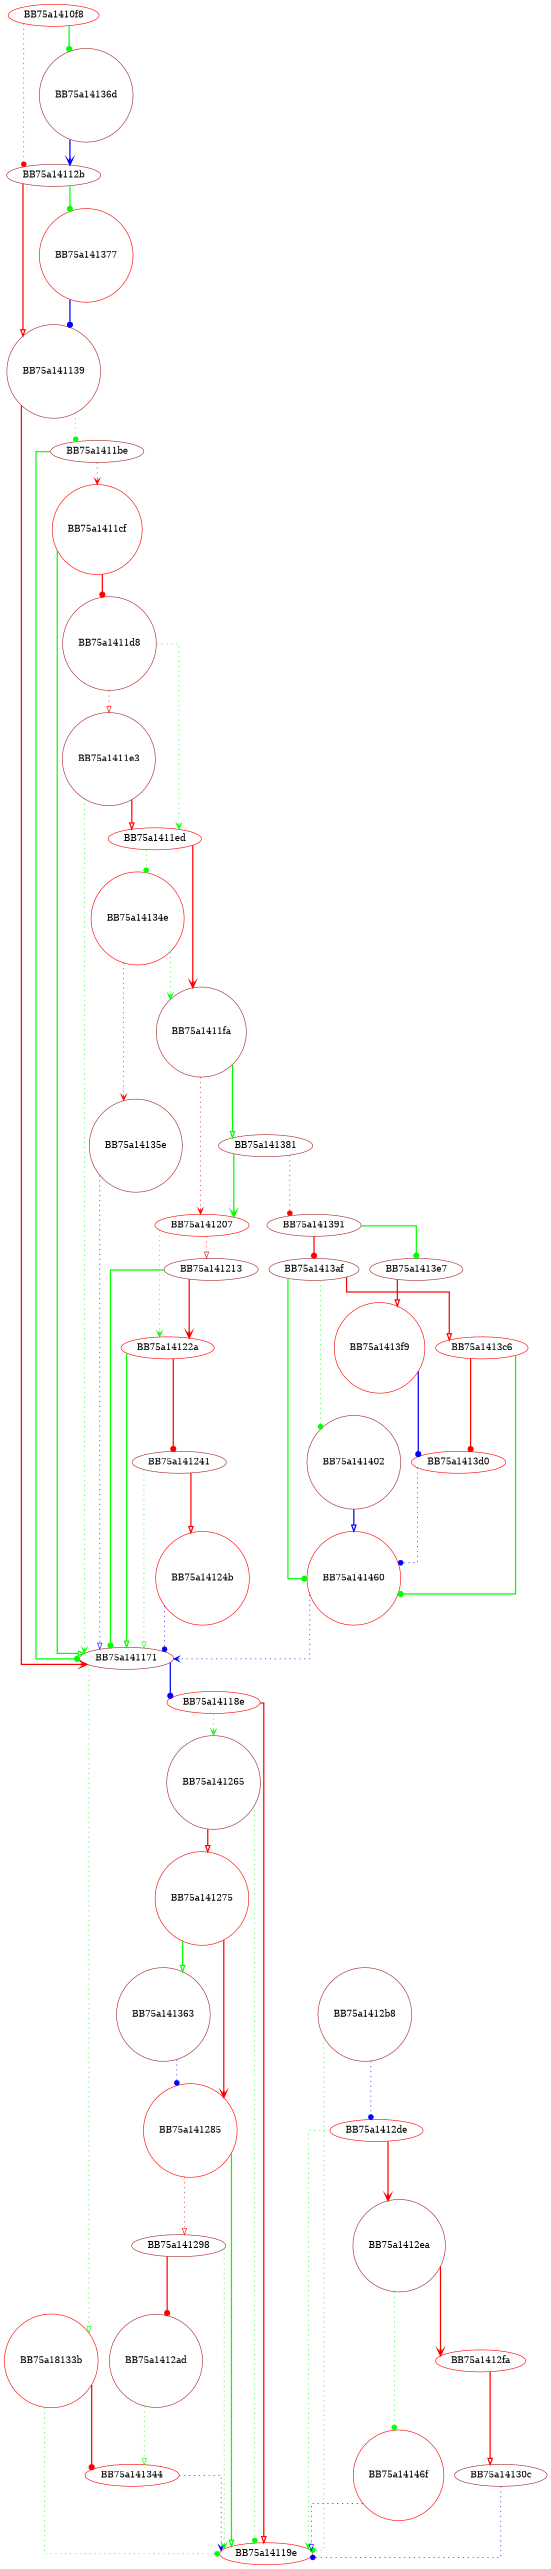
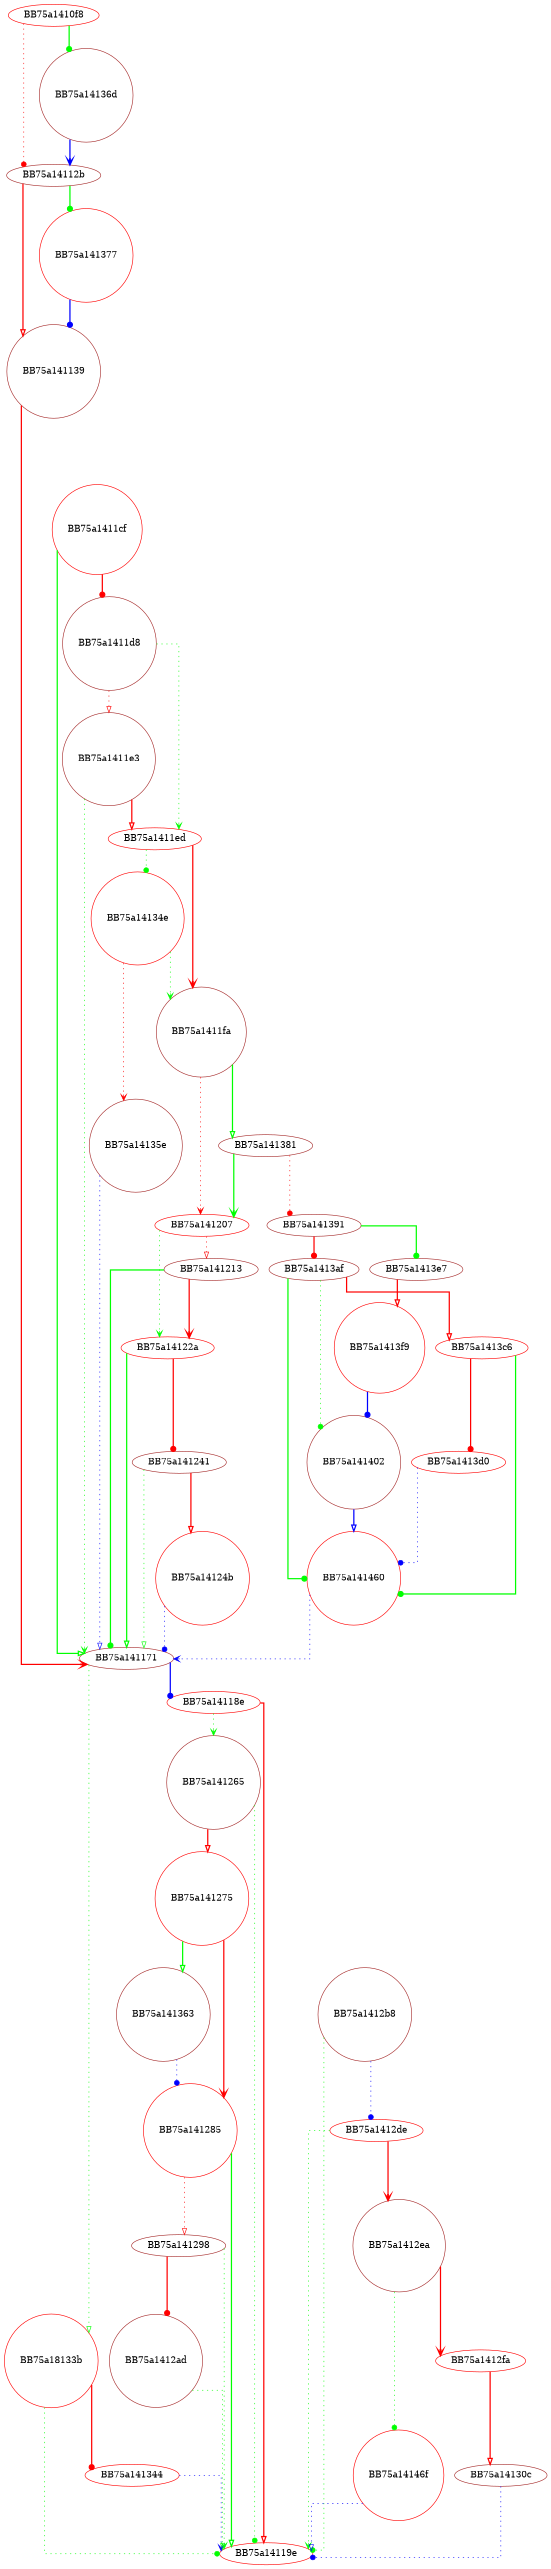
(97, 451) -> none
(418, 1412) -> (367, 1402)
(144, 2432) -> (223, 2452)
